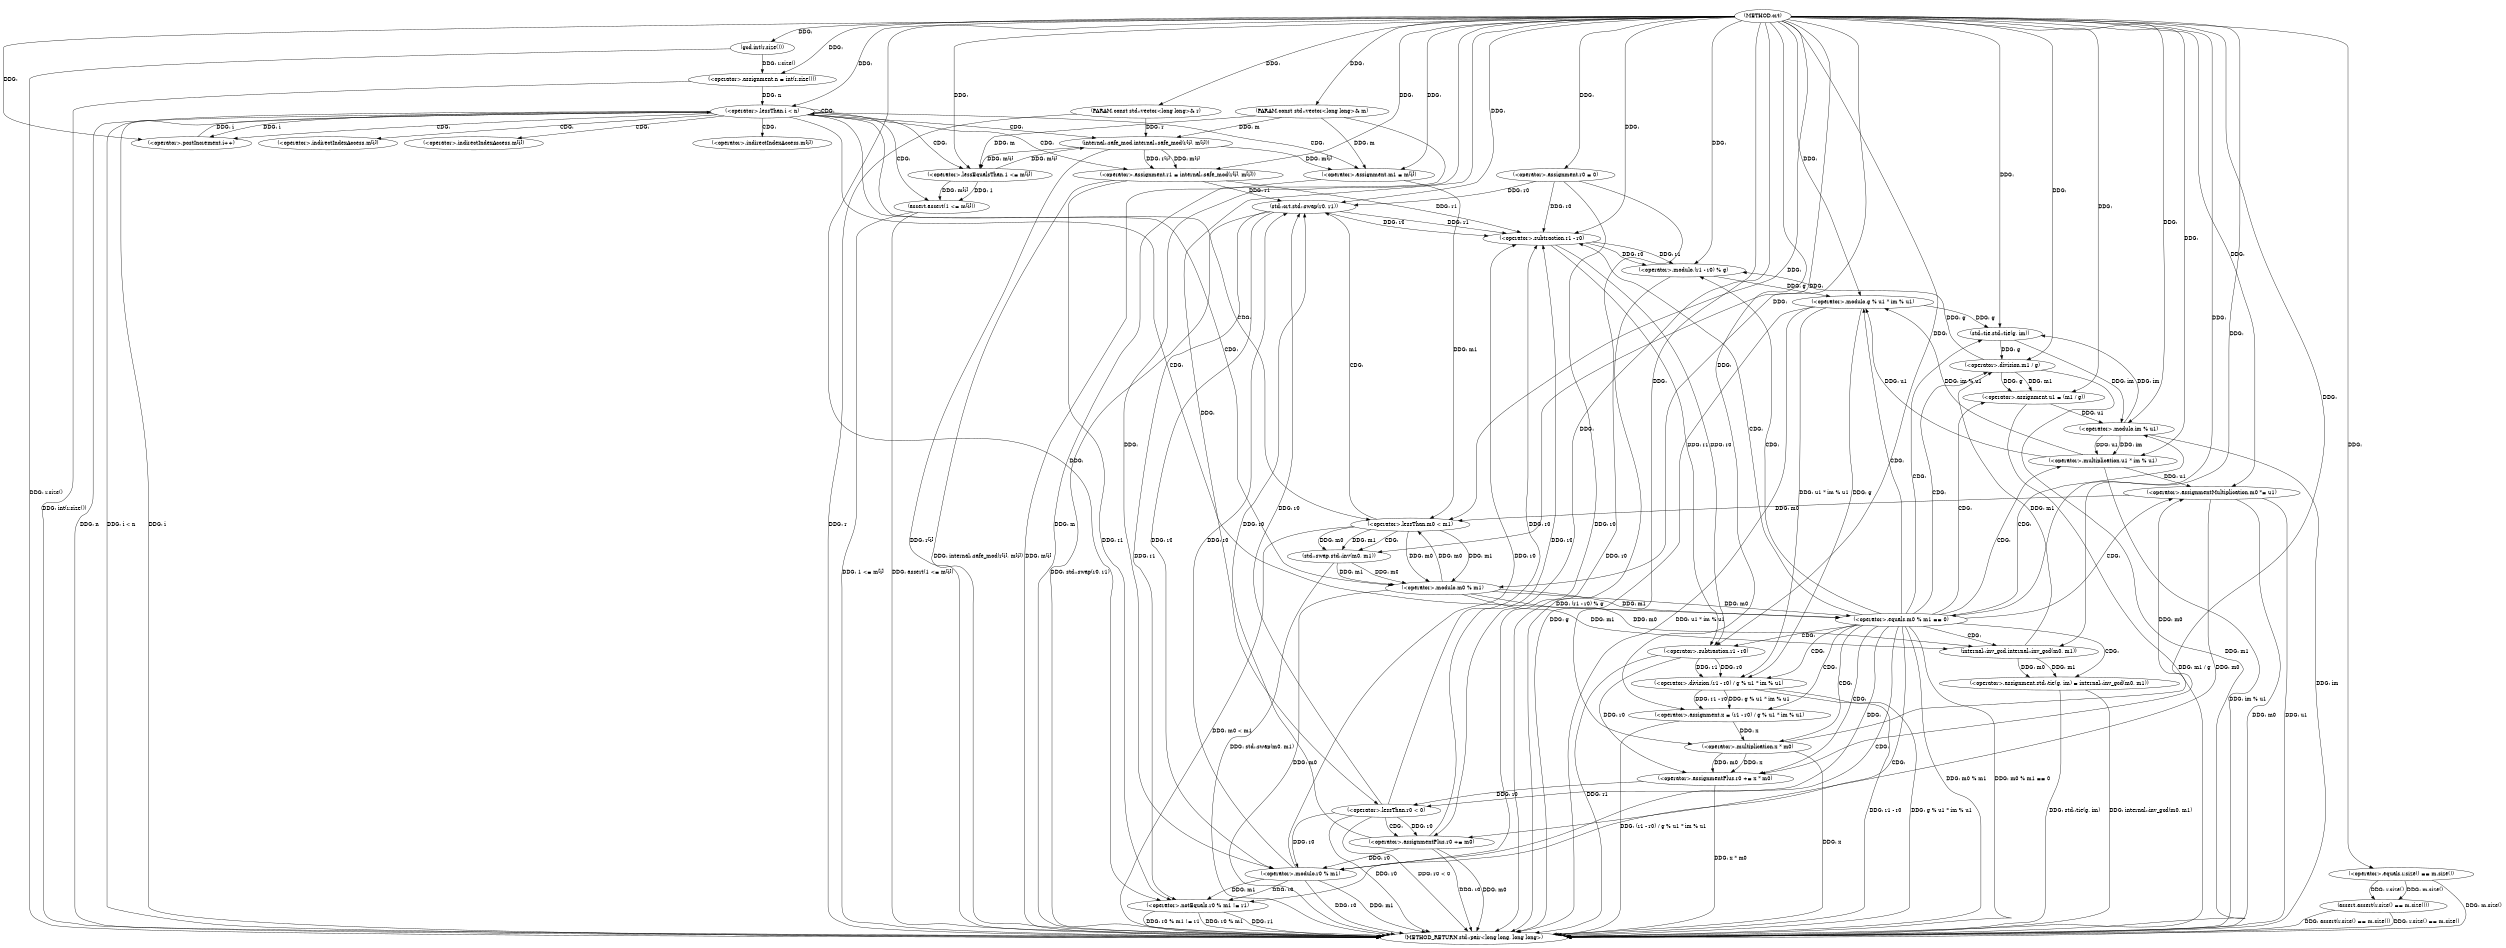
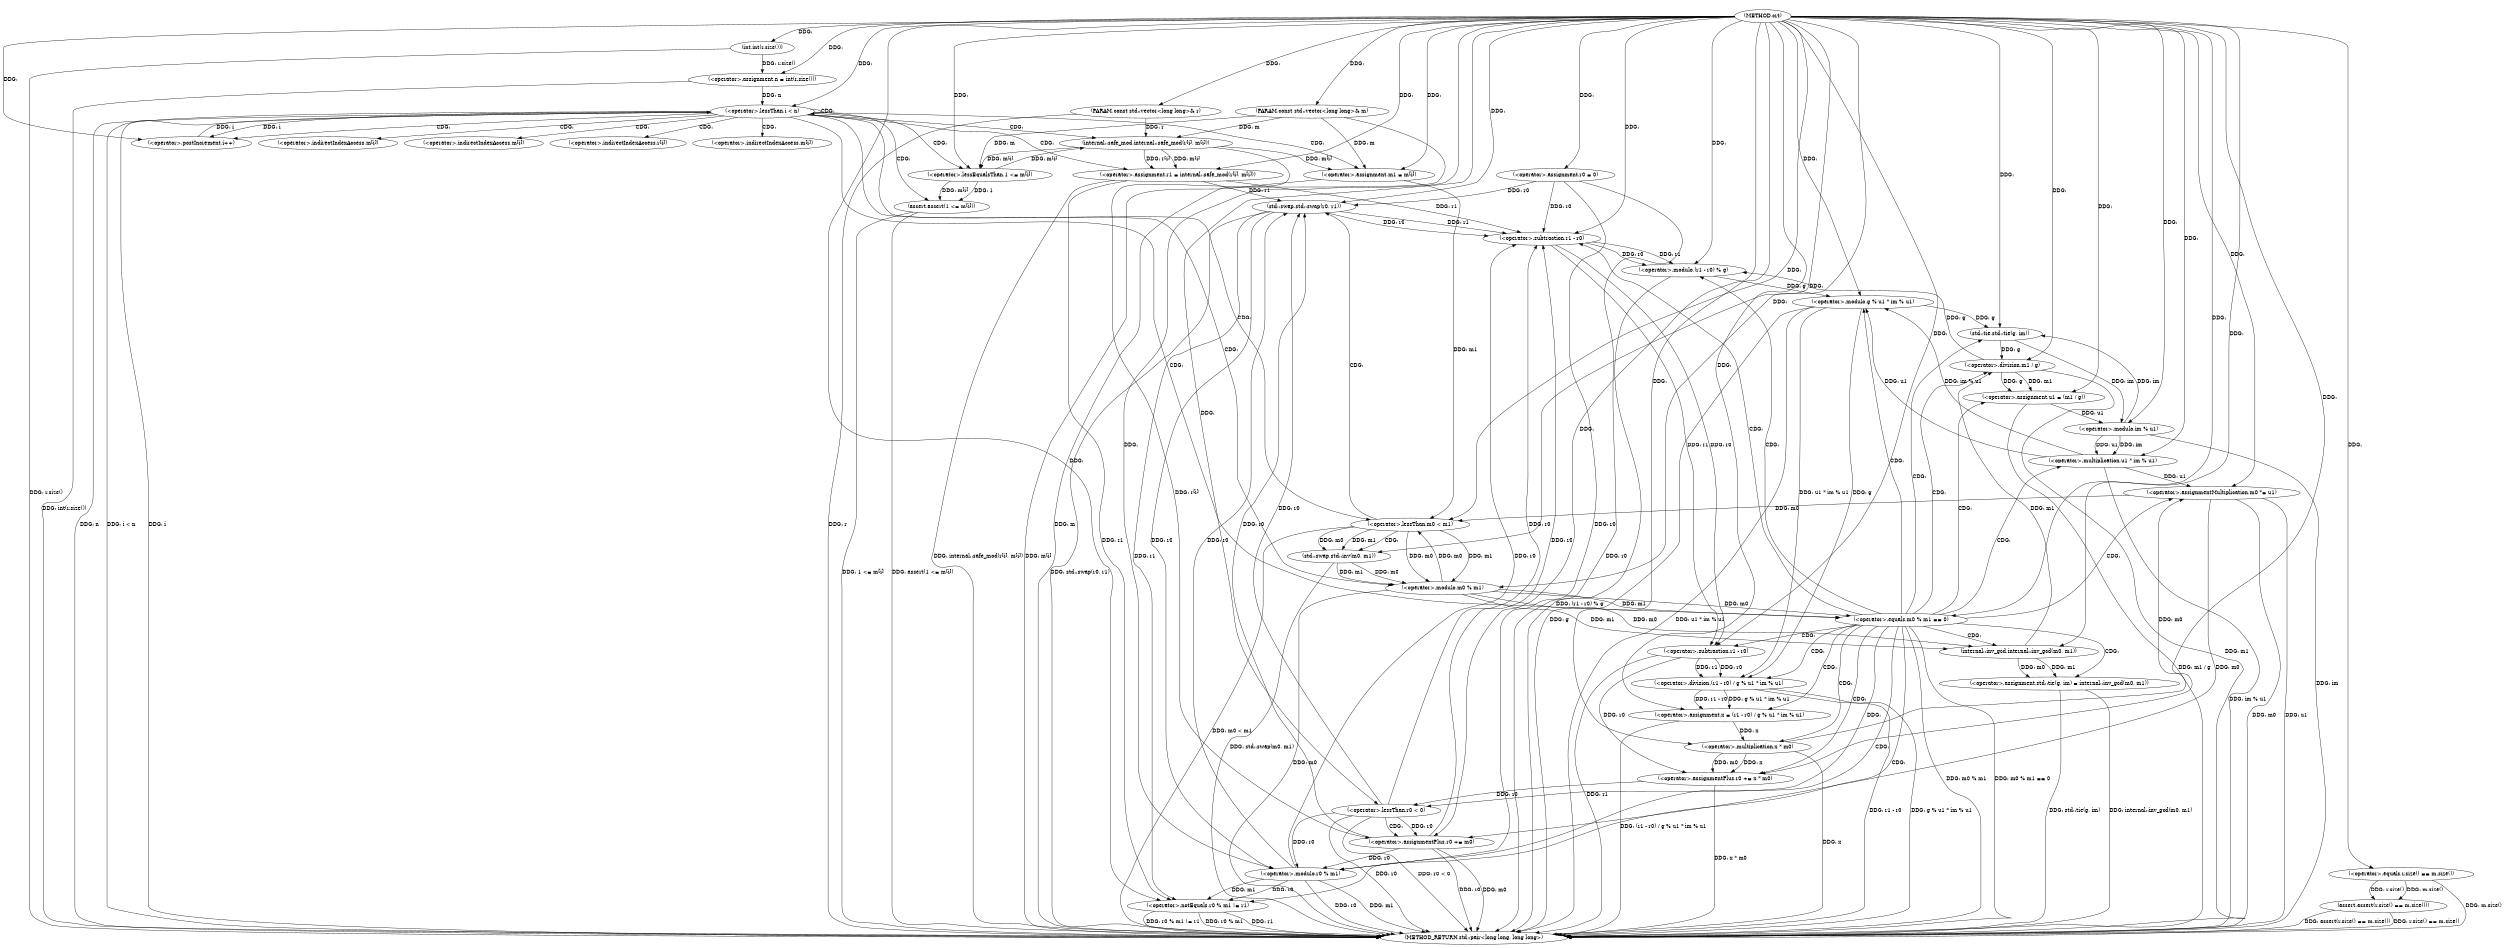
(762, 48) -> (762, 48)
none -> (618, 143)
(1304, 207) -> (1304, 207)
(2047, 490) -> none
(959, 696) -> (1157, 429)
